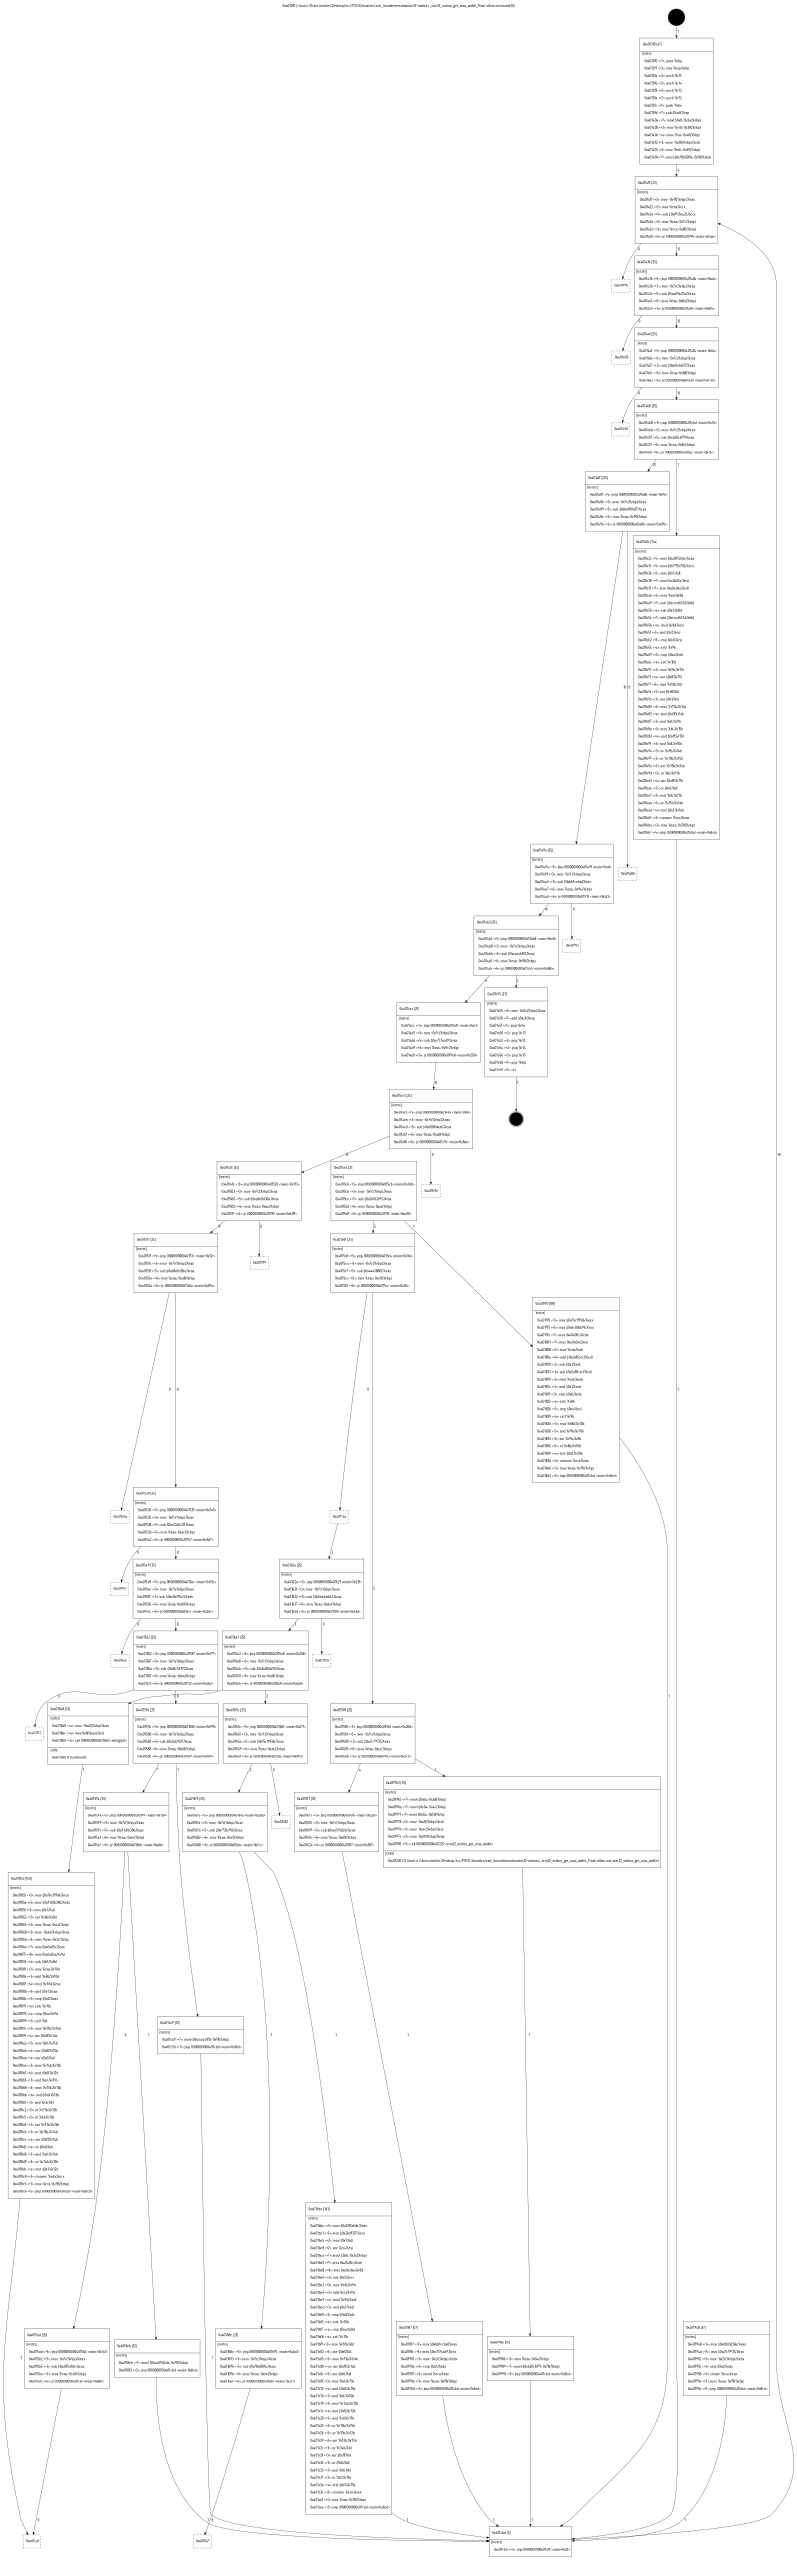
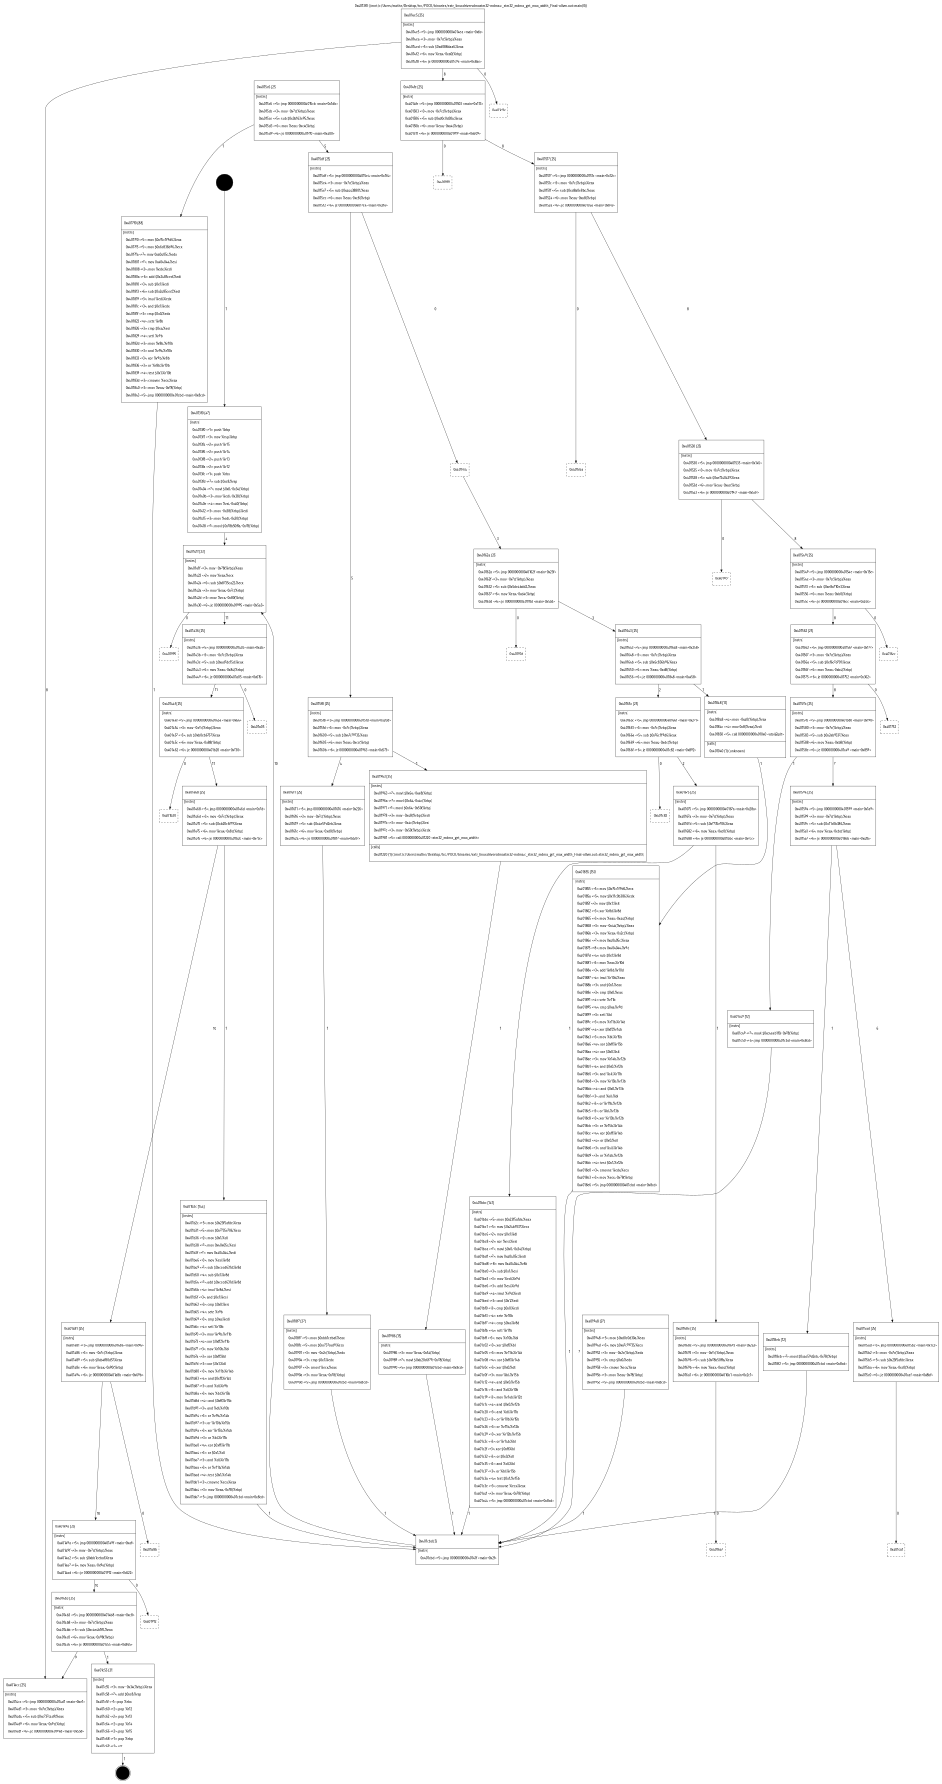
(435, 1075) -> (45, 710)
(4, 2367) -> (566, 1383)
